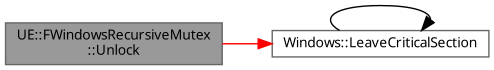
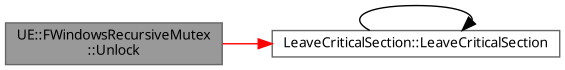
(381, 44) -> (416, 44)
